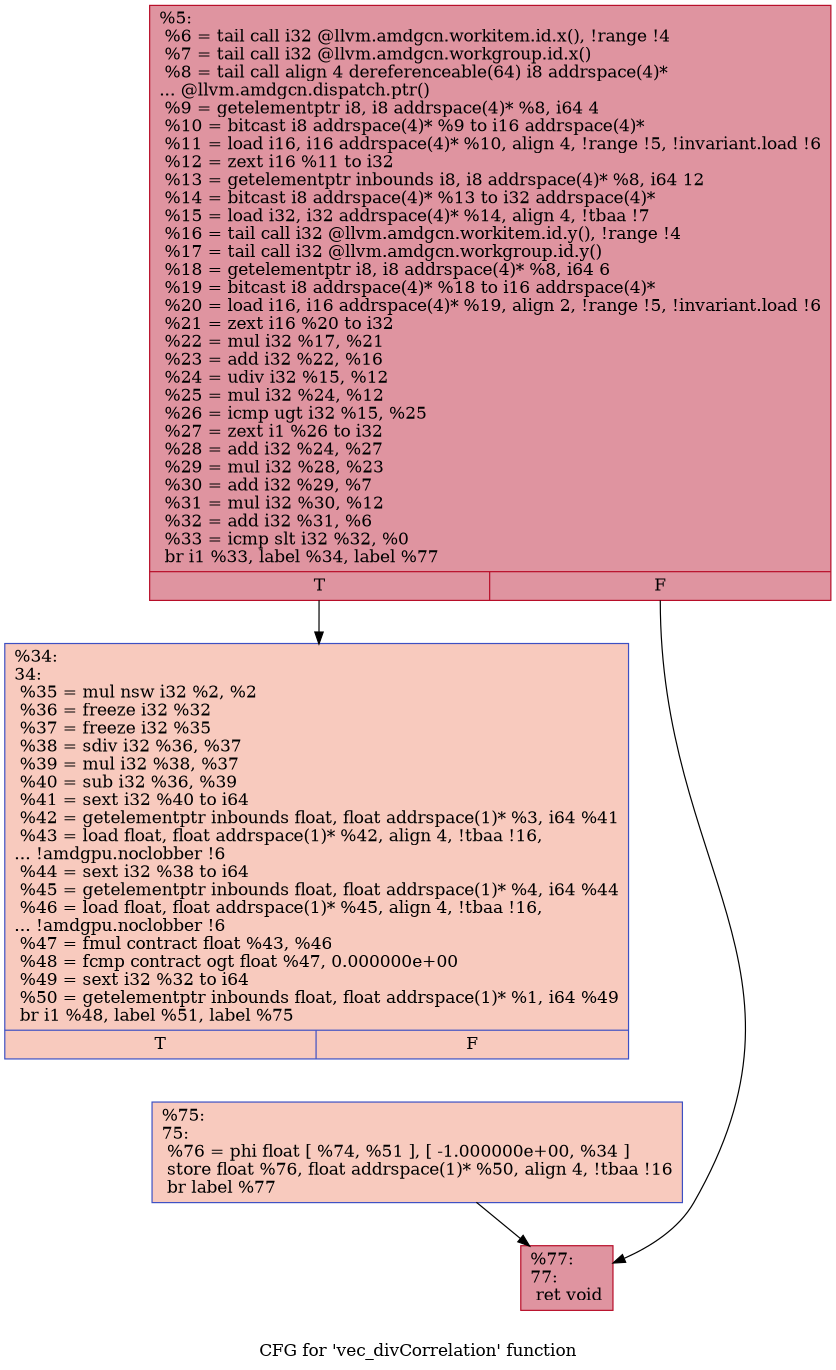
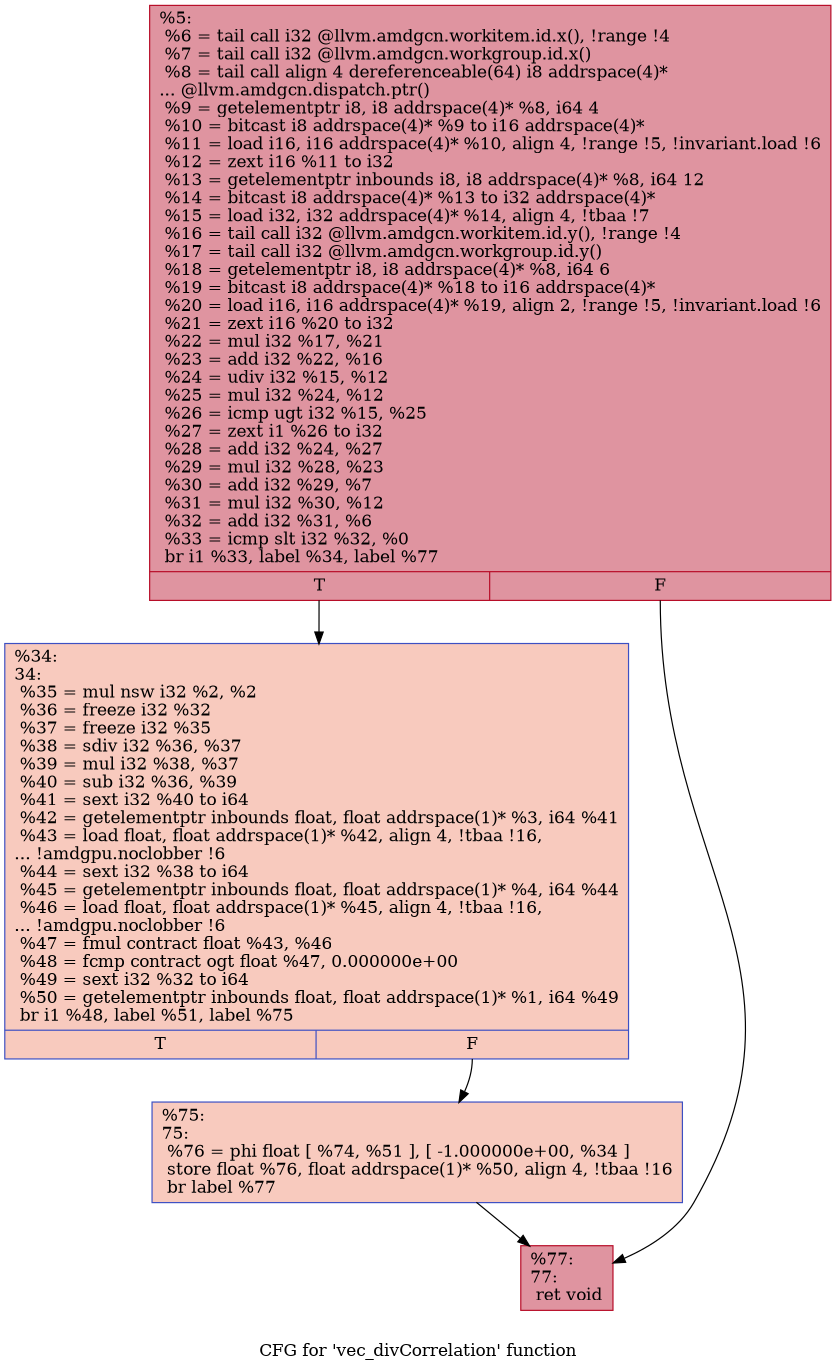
none -> (470, 1076)
